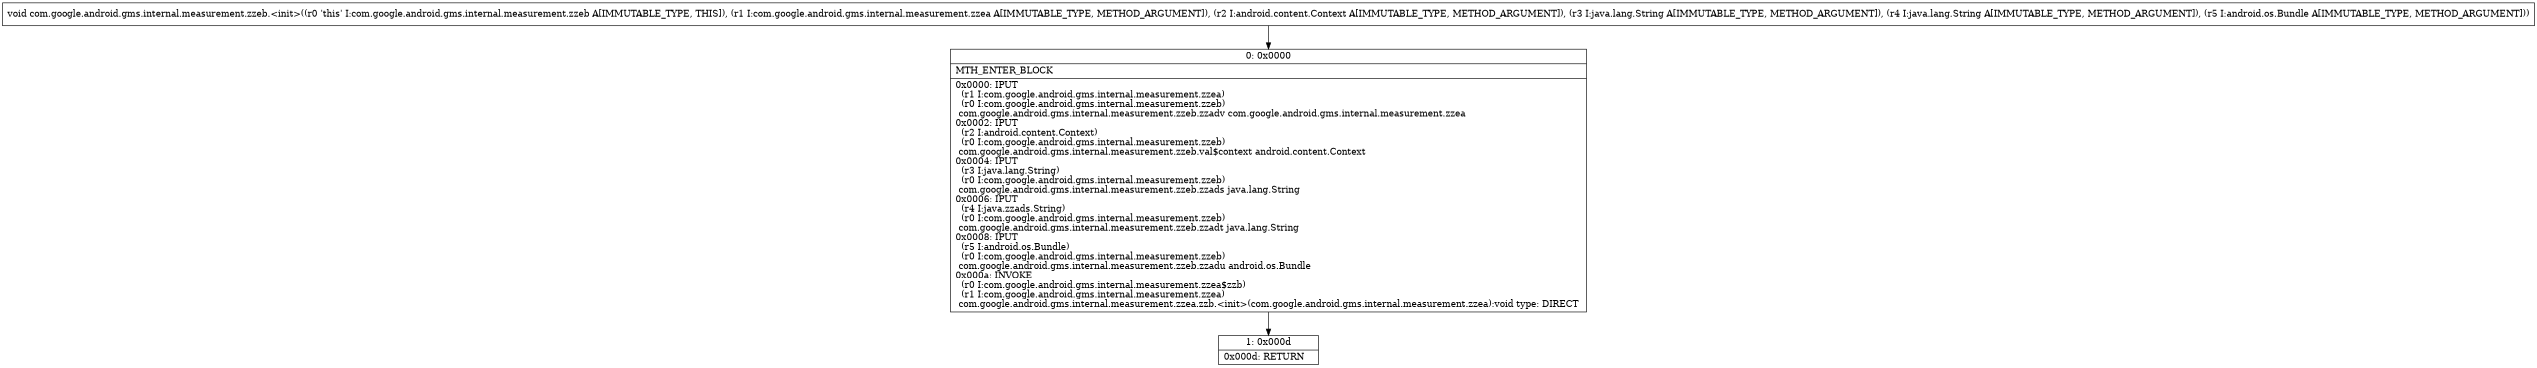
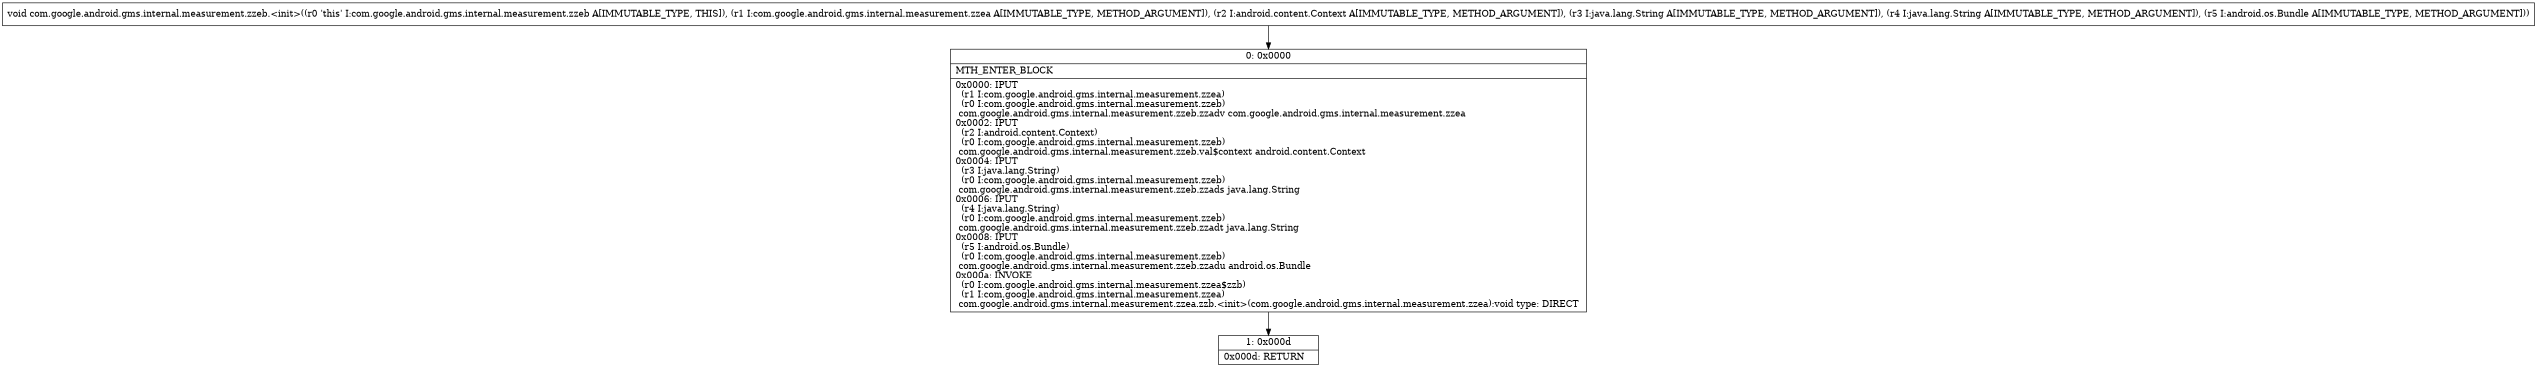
(1010, 209) -> (1008, 209)
